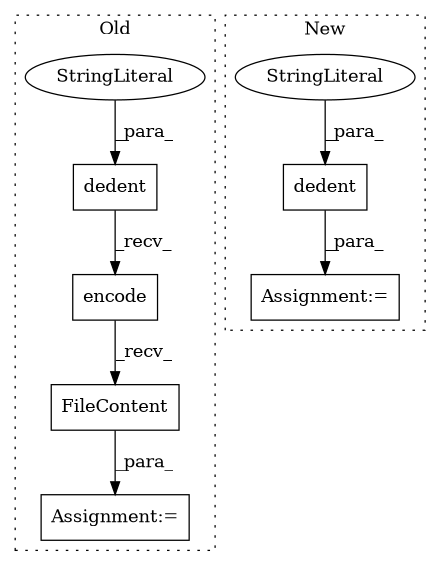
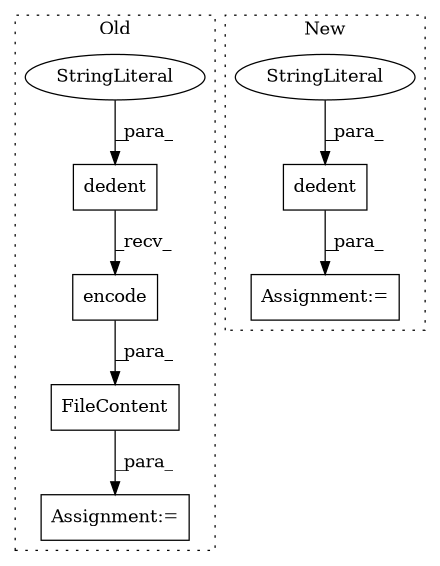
(144, 352) -> (144, 352)
